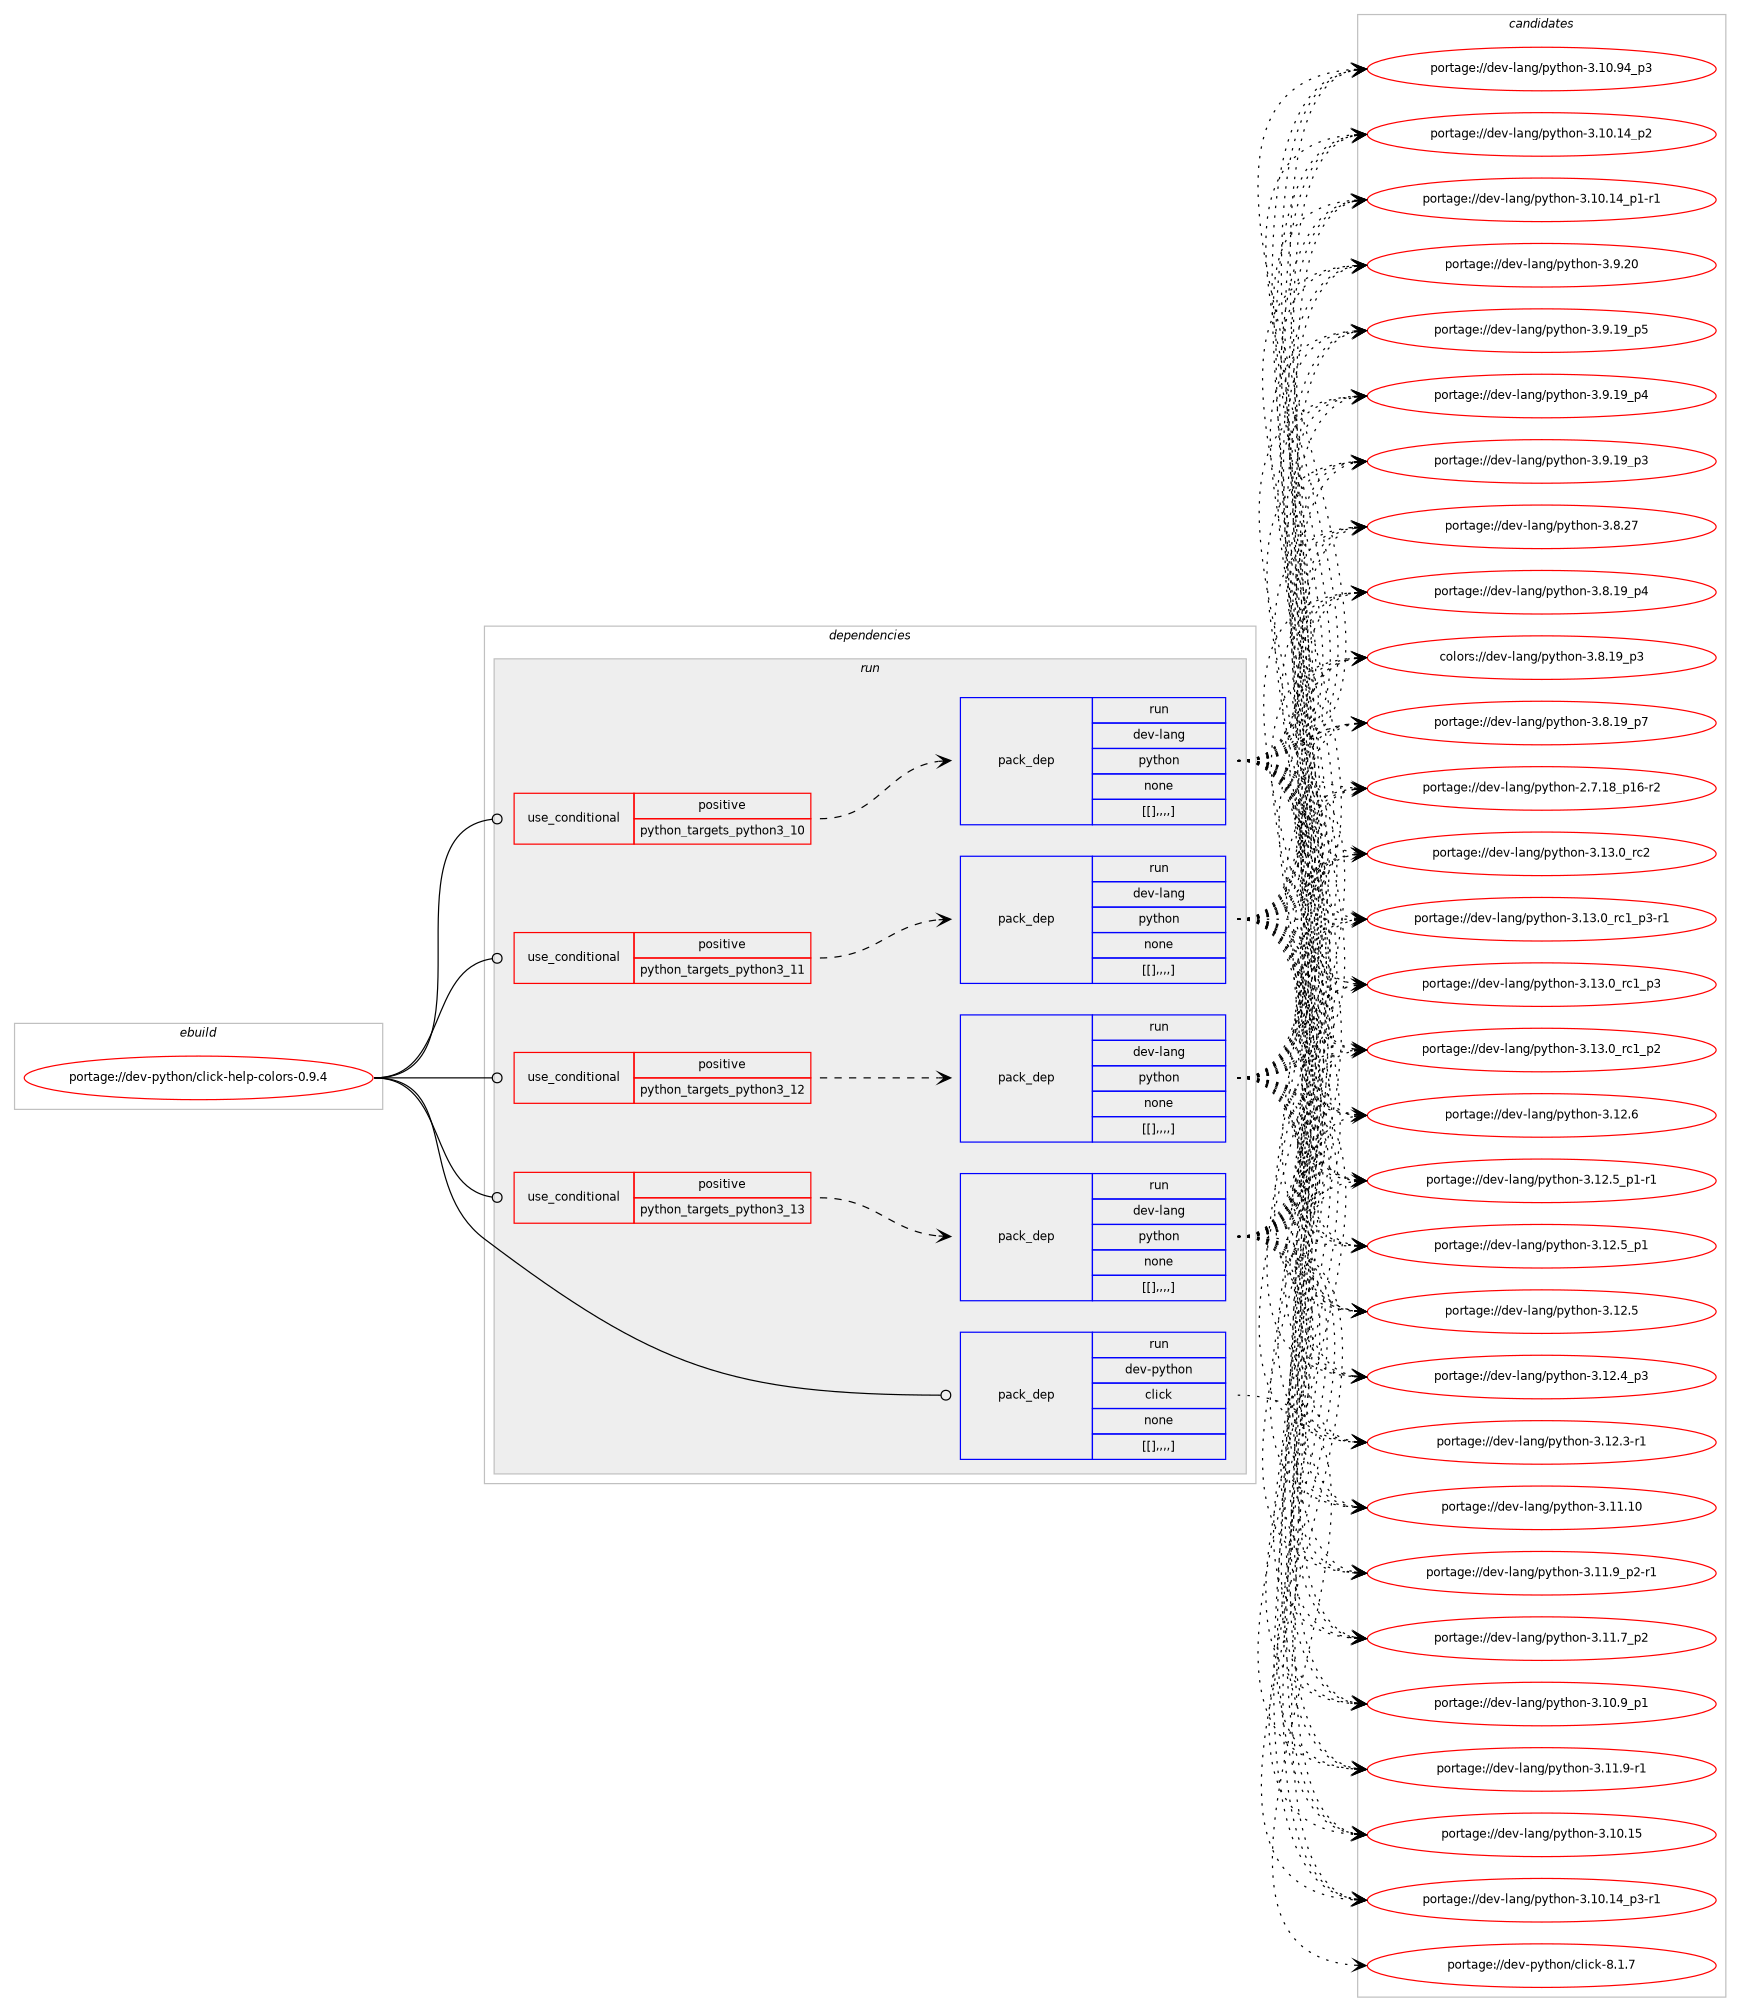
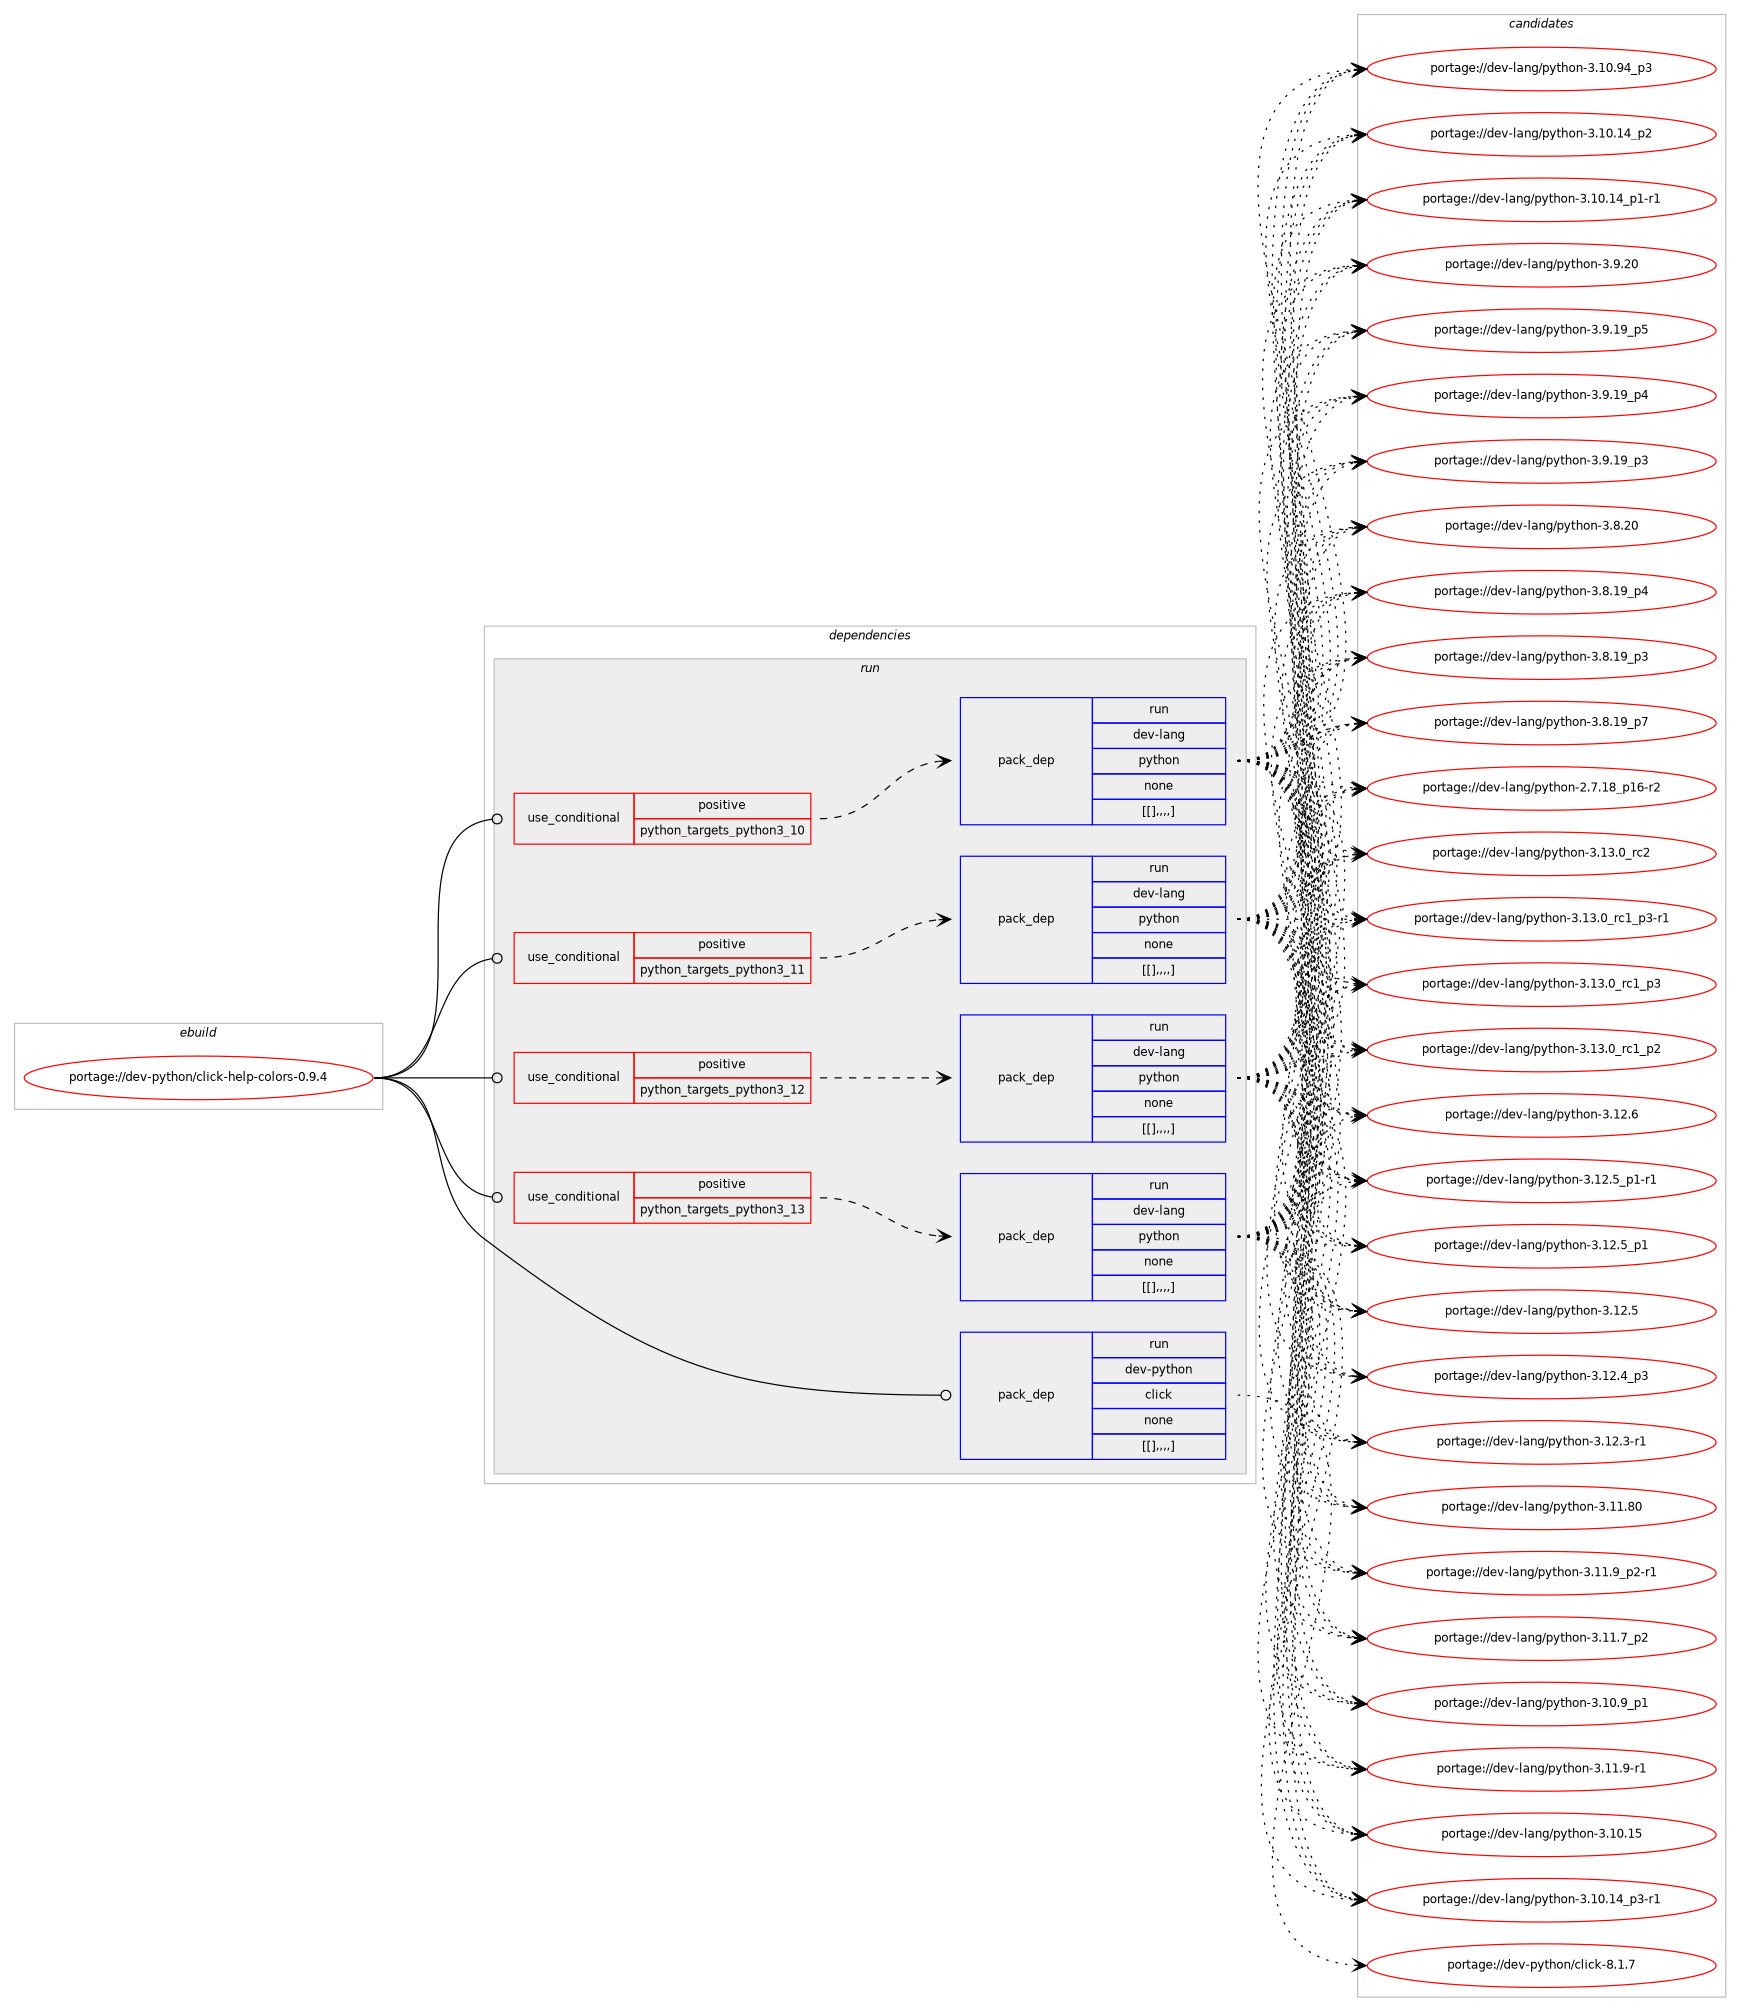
(1542, 527) -> (1542, 527)
(1542, 658) -> (1542, 658)
(1542, 1508) -> (1542, 1508)
